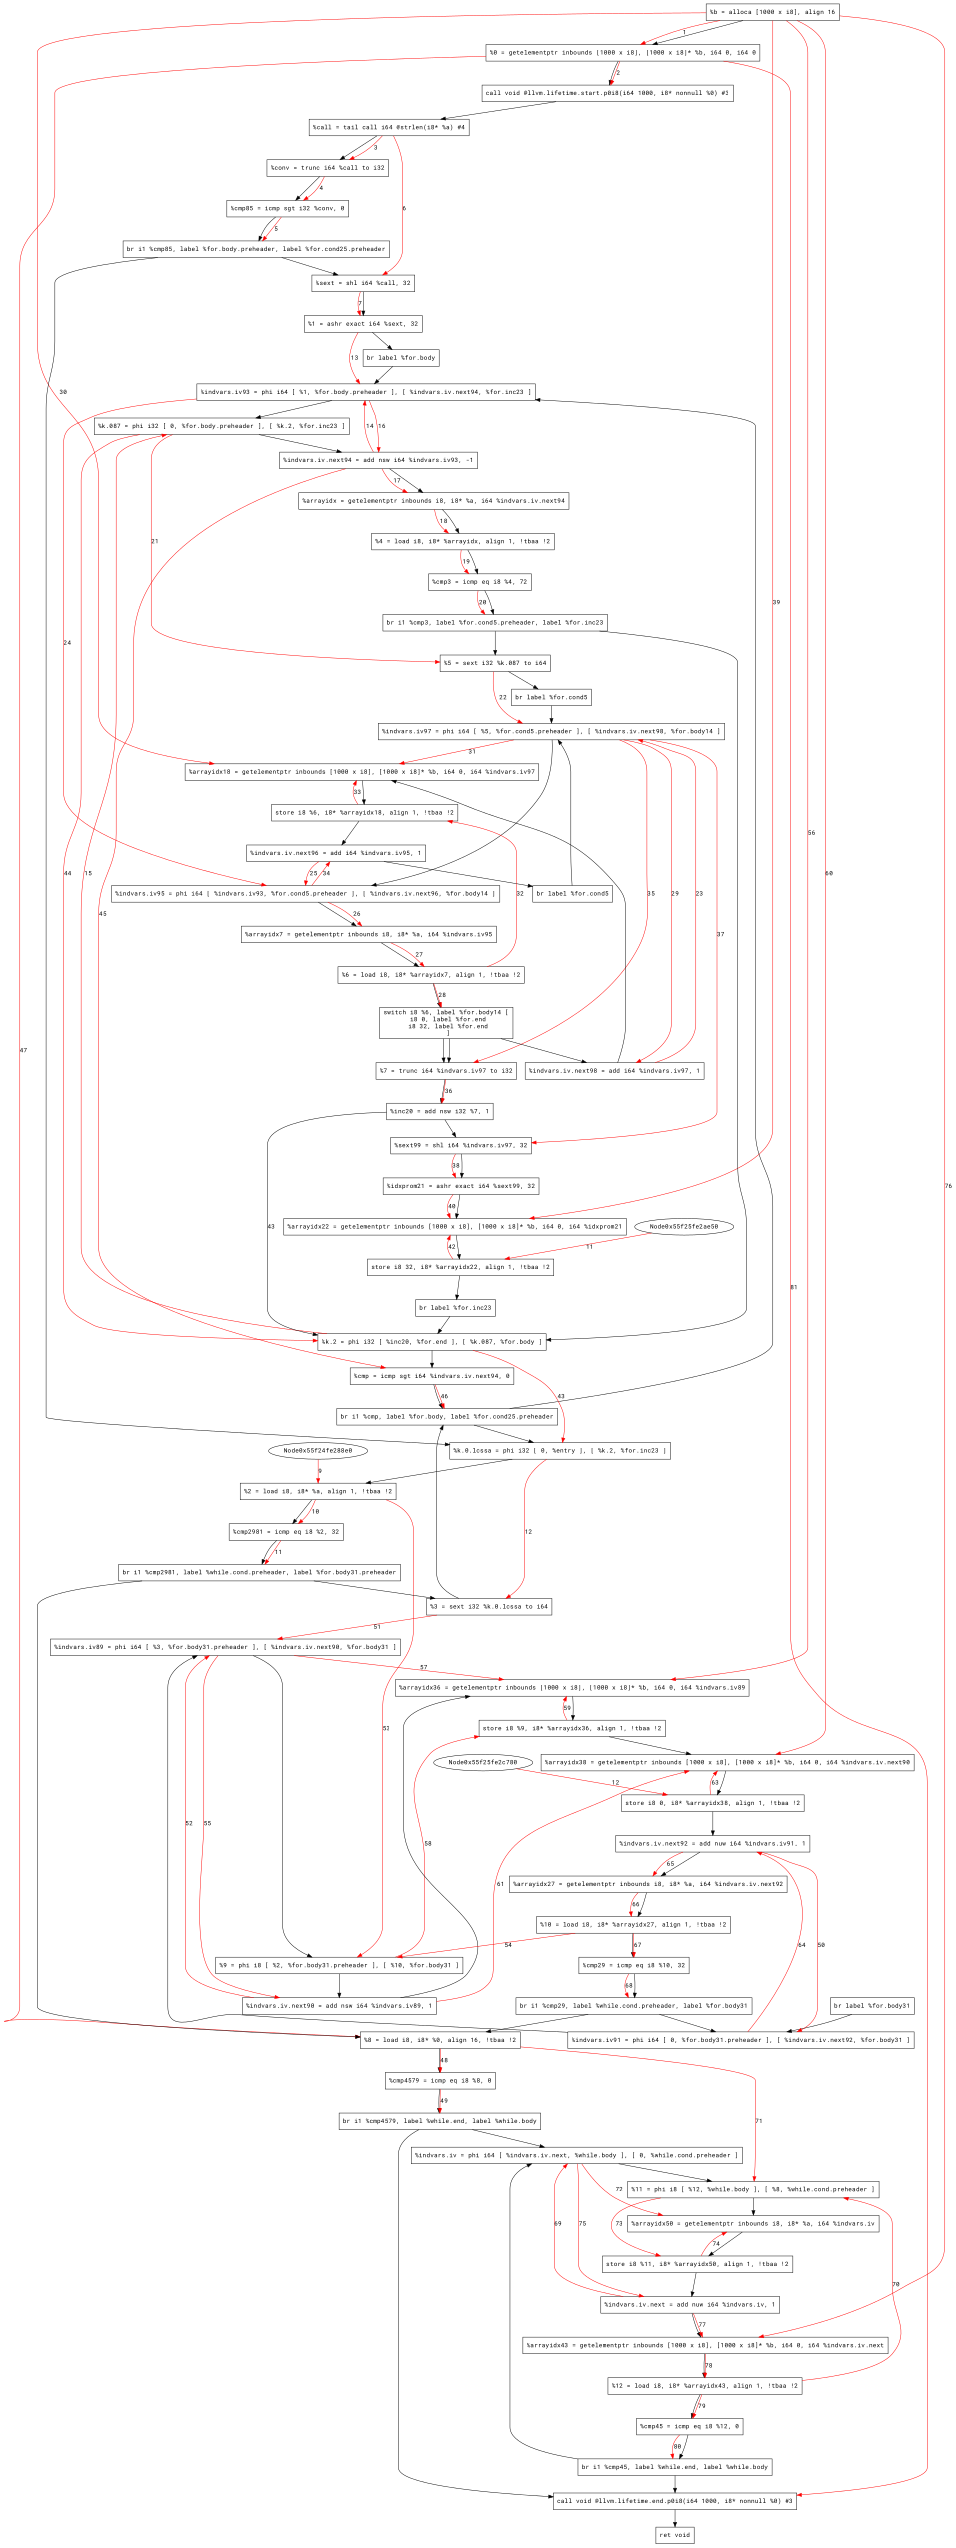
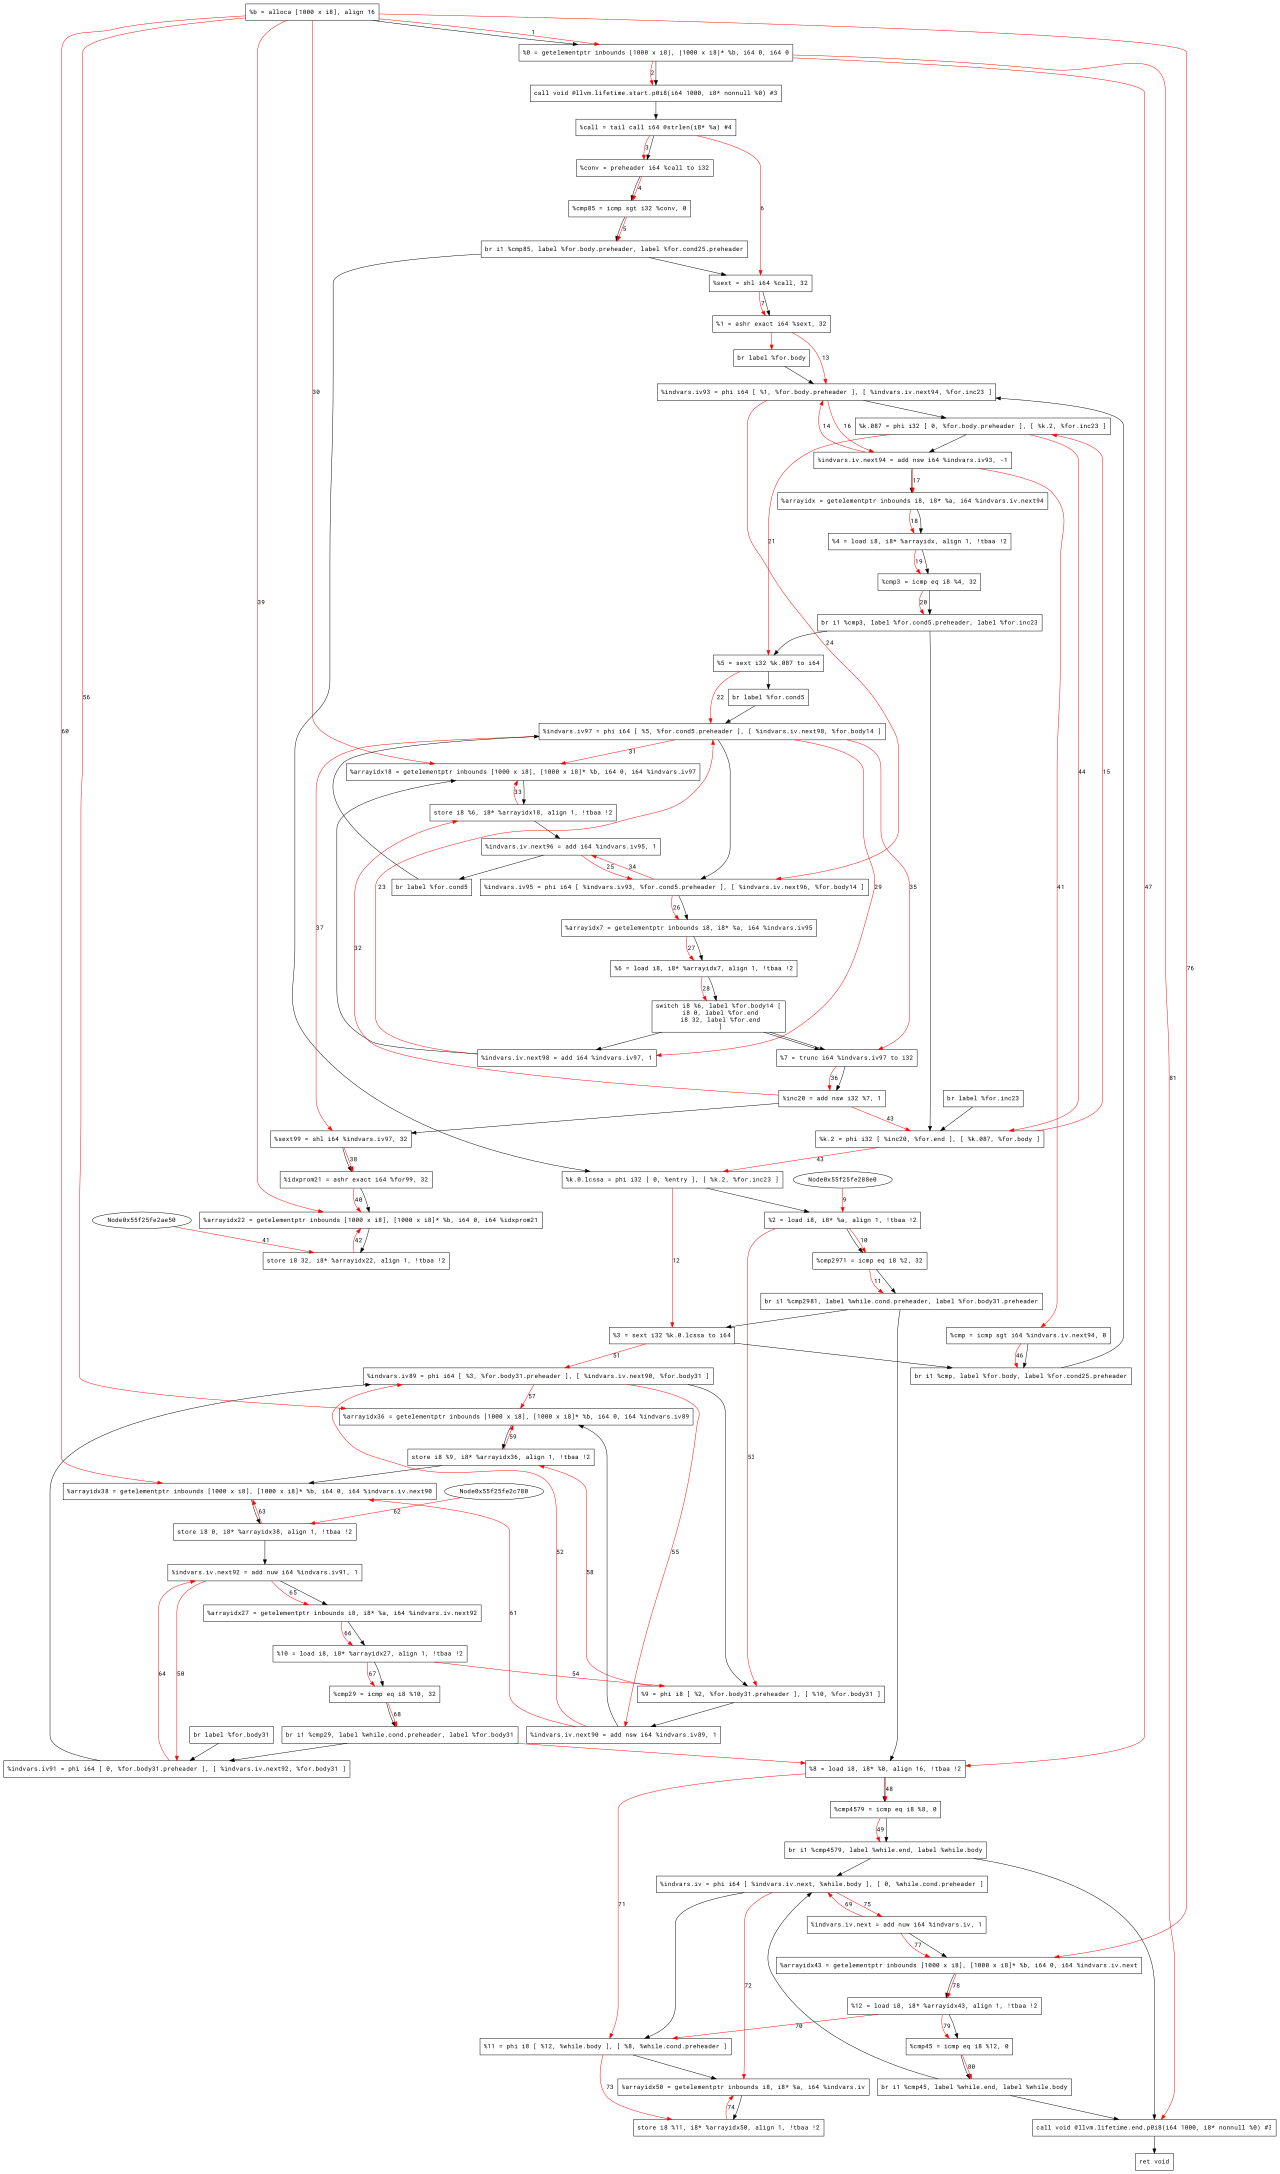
(328, 168) -> (645, 168)
(380, 339) -> (772, 339)
(480, 582) -> (929, 582)
(516, 879) -> (433, 1061)
(103, 914) -> (1061, 887)
(461, 1186) -> (356, 1180)
(267, 1190) -> (879, 1118)
(590, 1247) -> (266, 1241)
(458, 1285) -> none
(432, 1357) -> none
(501, 1433) -> none
(318, 1451) -> (843, 1180)
(286, 1532) -> (870, 1261)
(616, 1783) -> (397, 1512)
(539, 2023) -> (658, 1753)
(694, 2282) -> none
